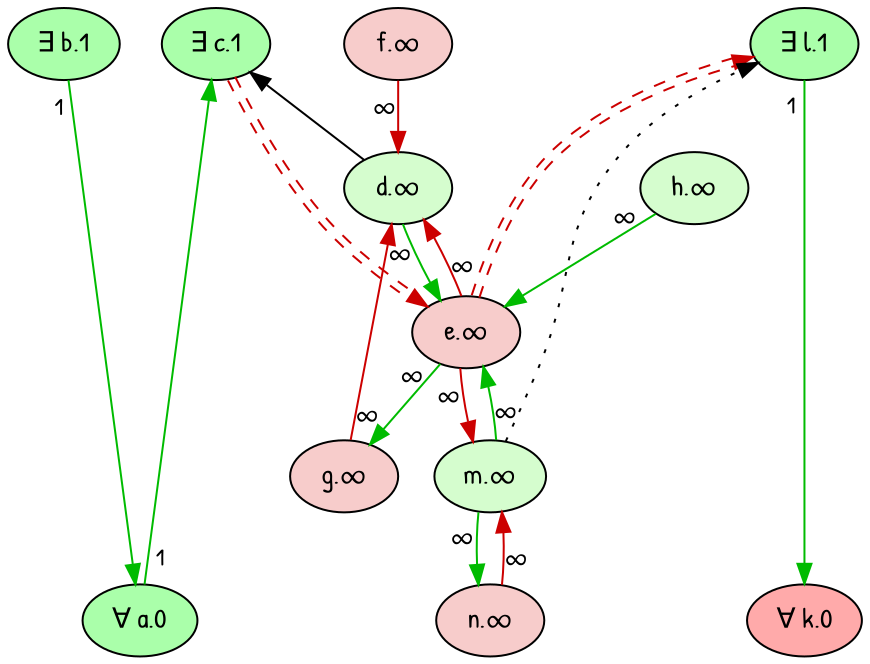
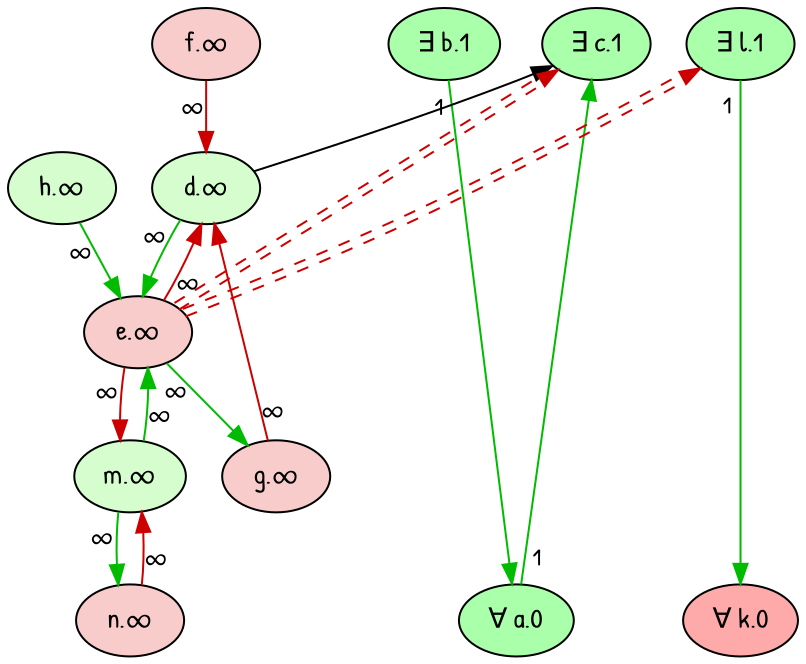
(306, 200) -> (359, 194)
(579, 225) -> none
